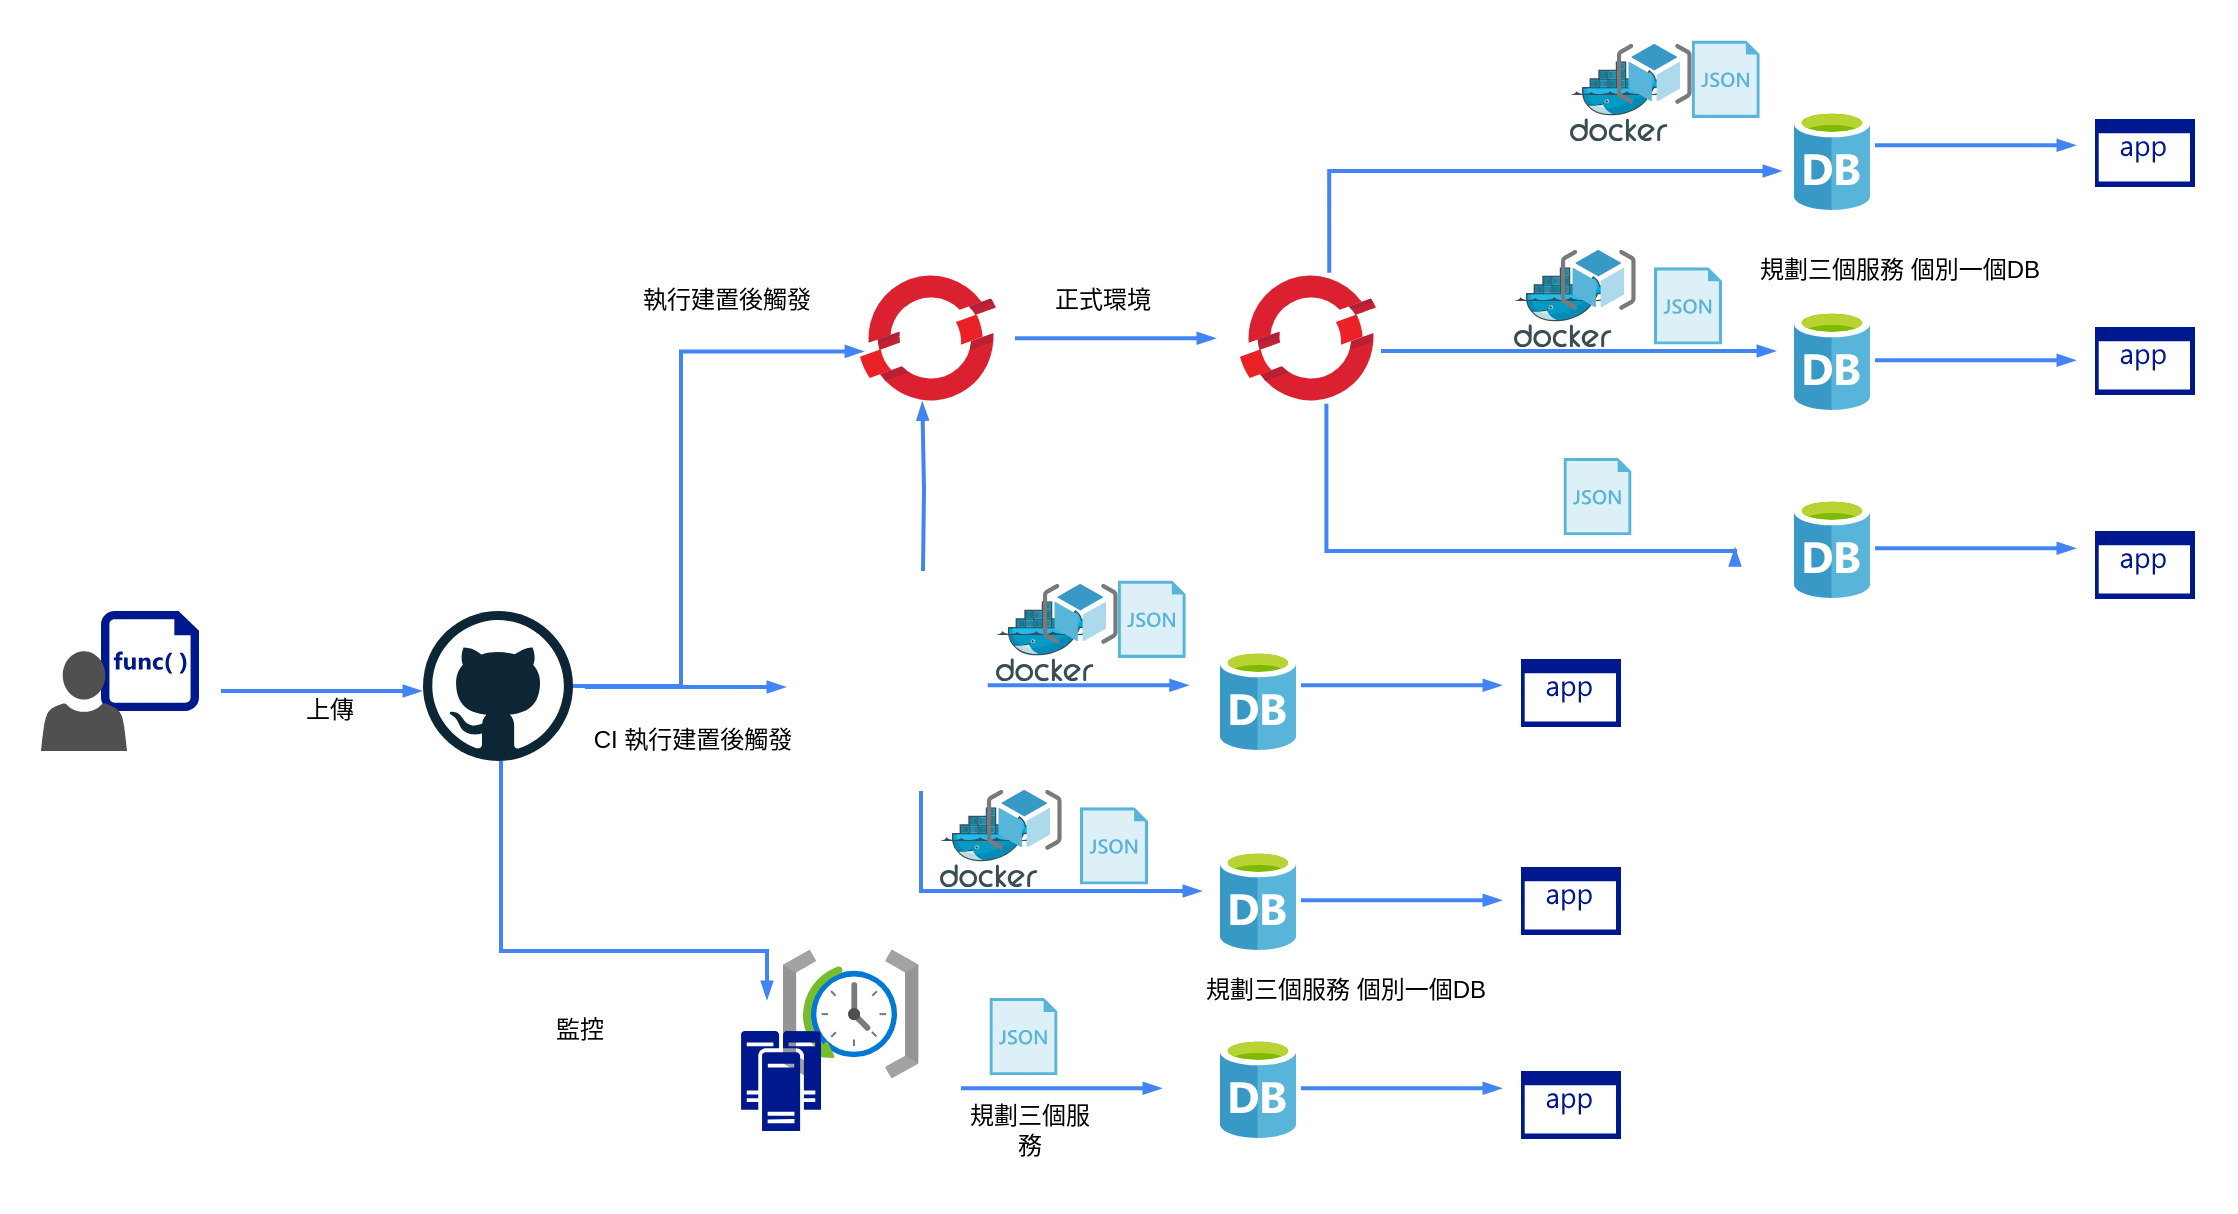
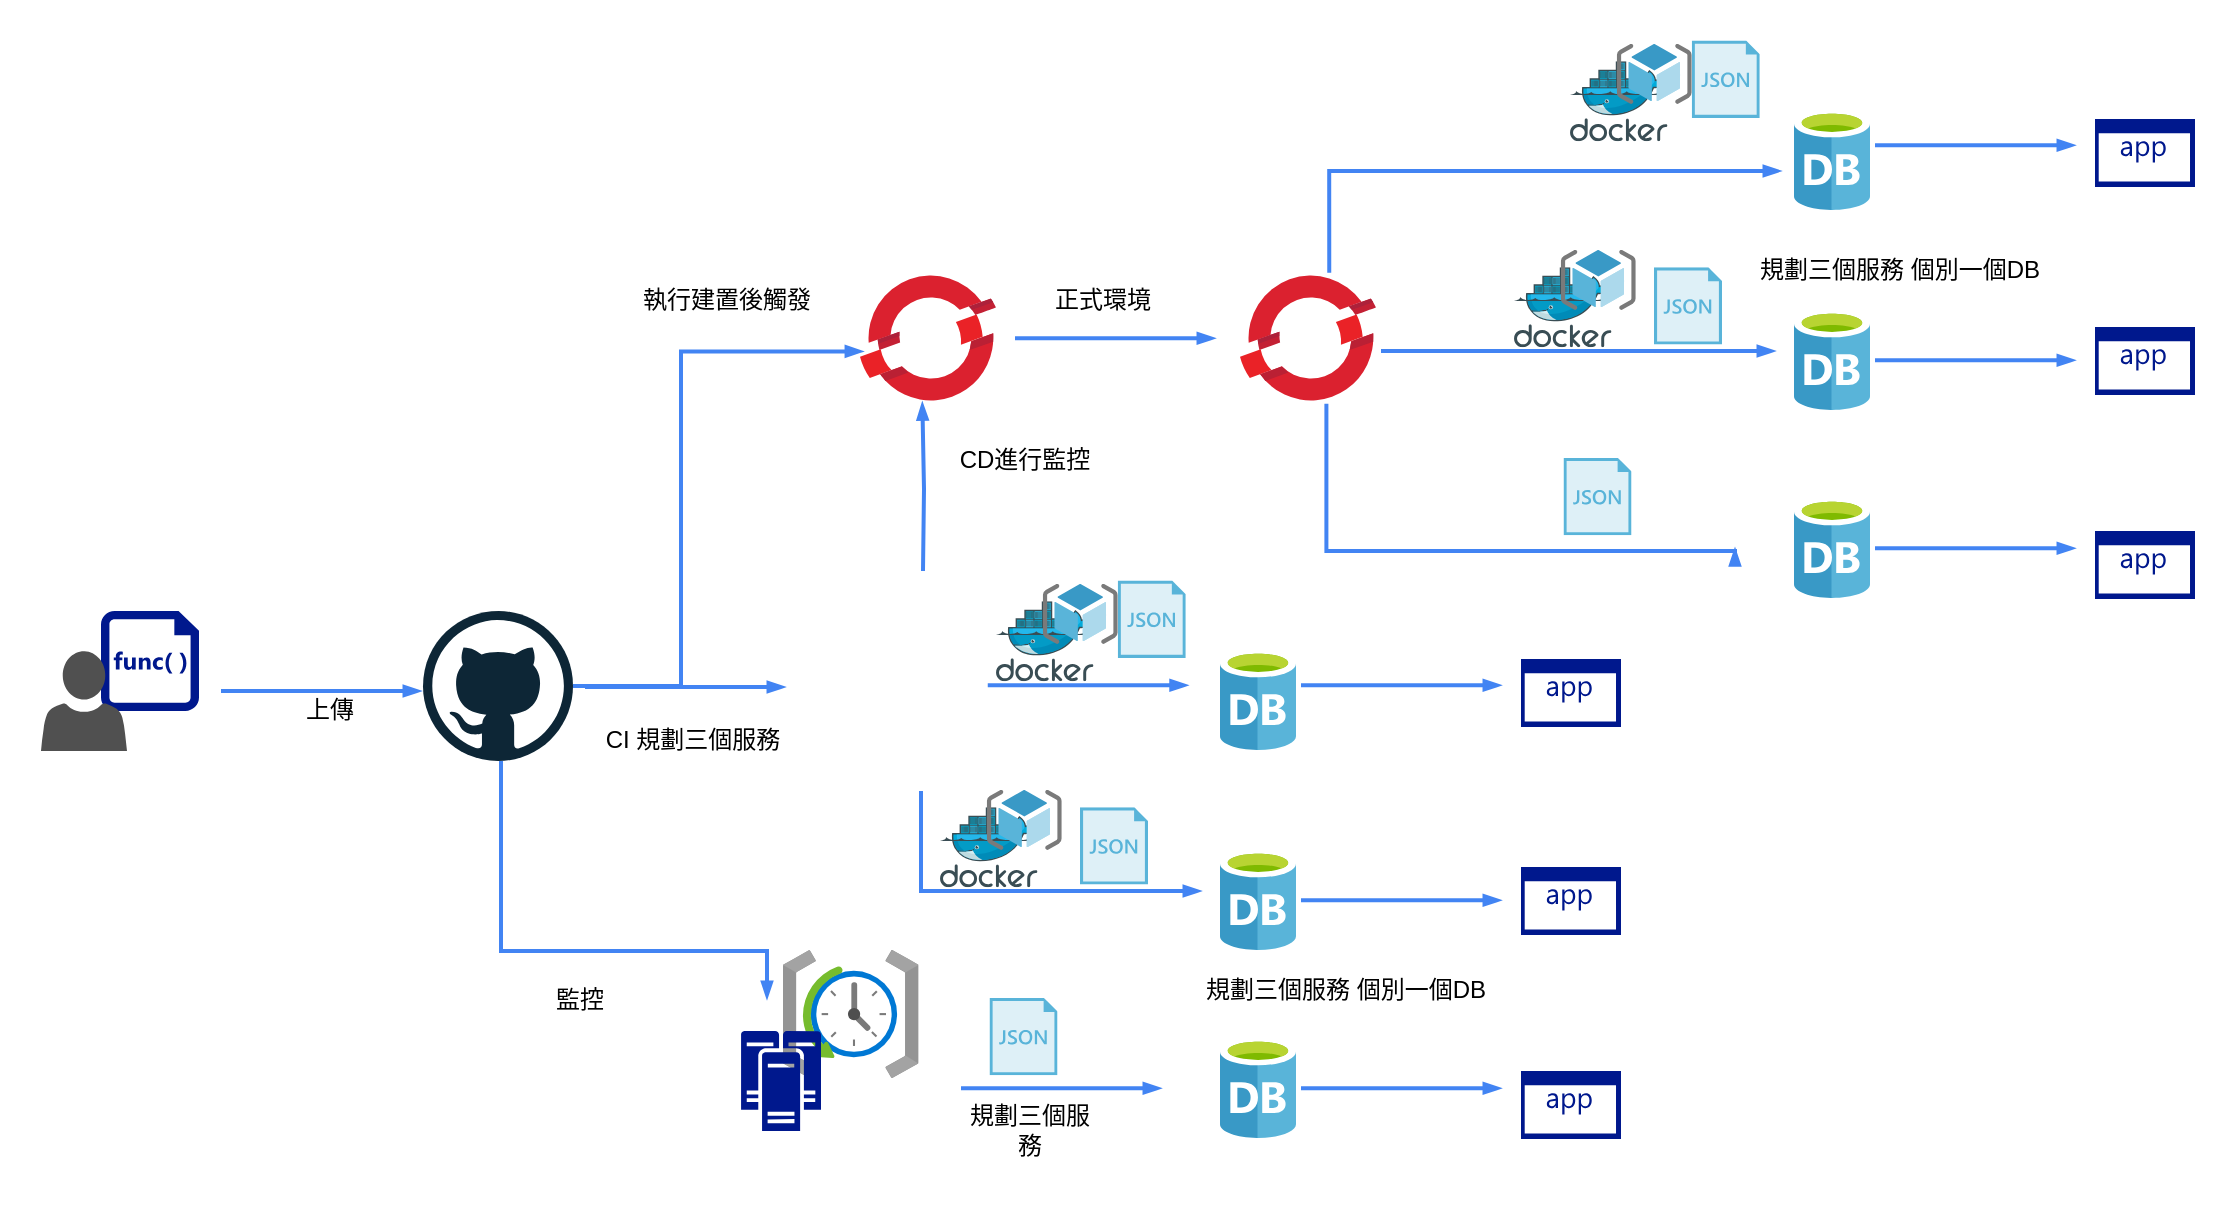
none -> (1027, 461)
(694, 741) -> (694, 741)
(581, 1031) -> (581, 1001)
